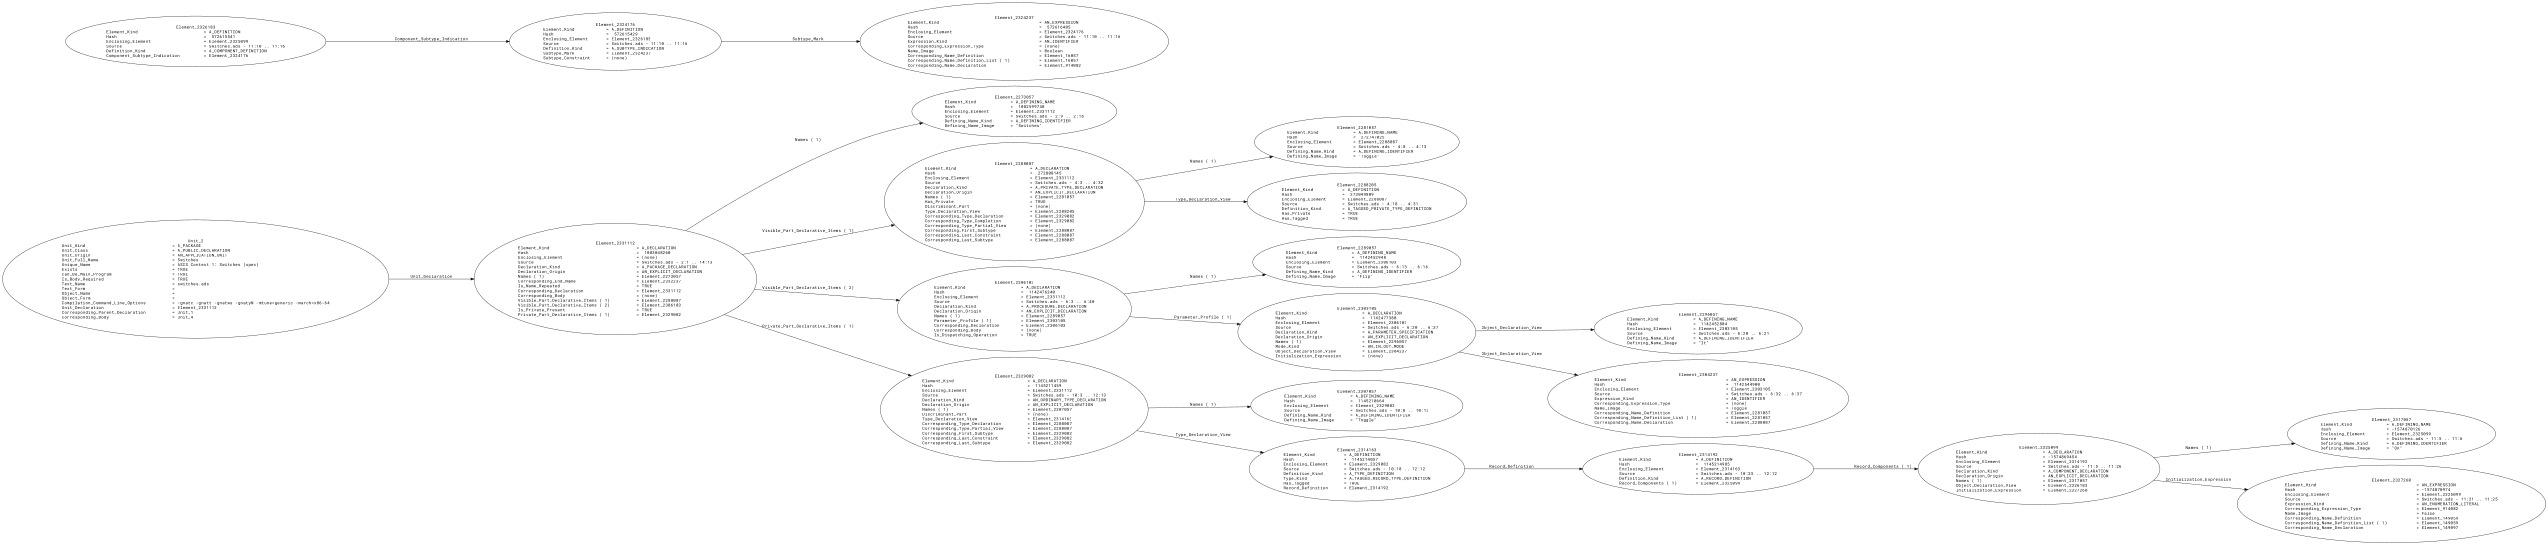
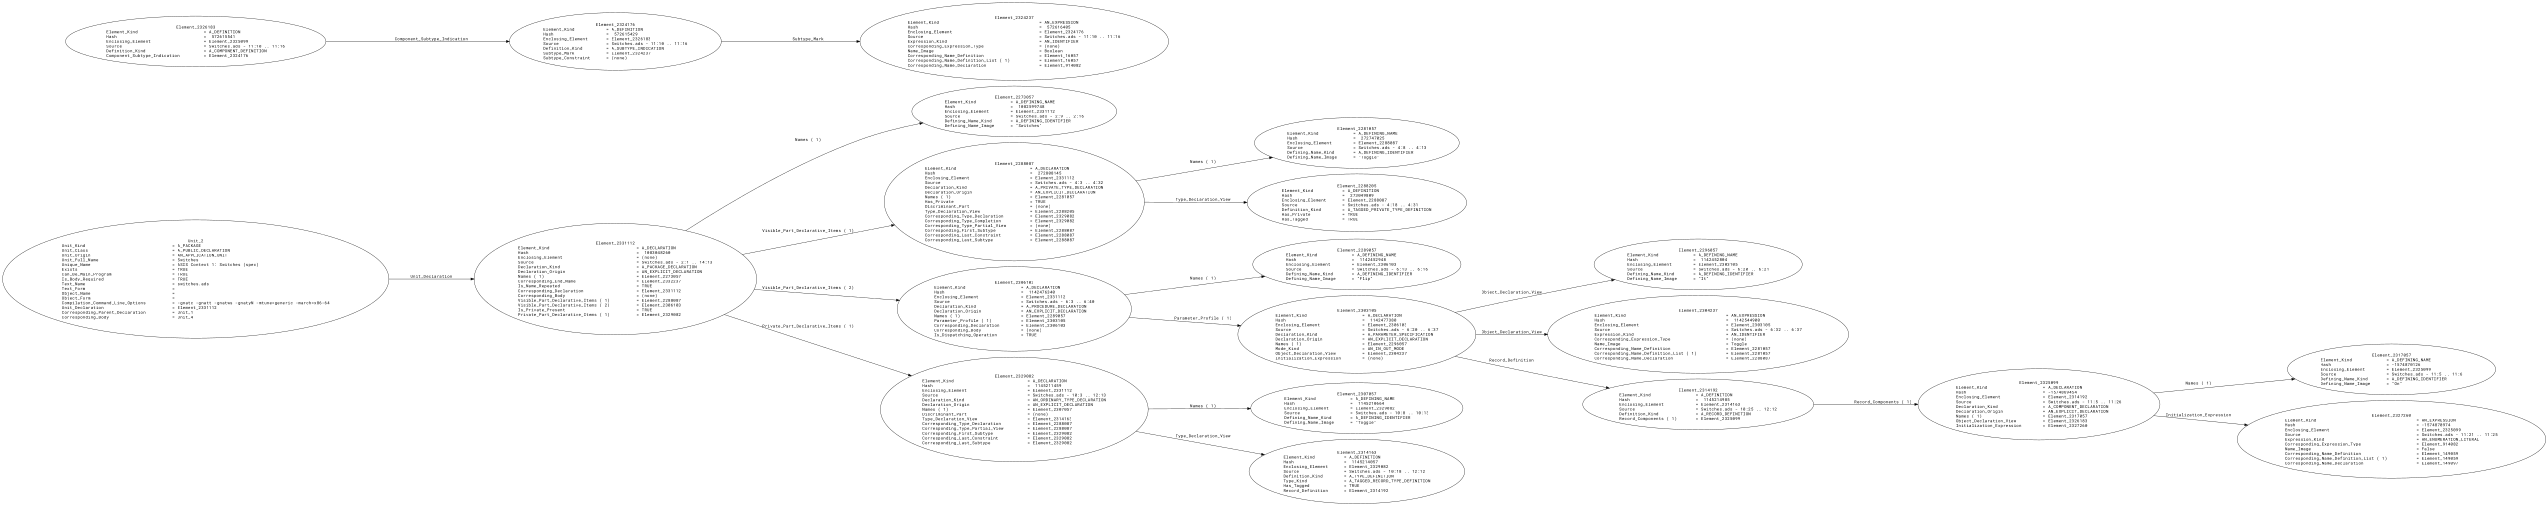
(1522, 469) -> (1531, 372)
